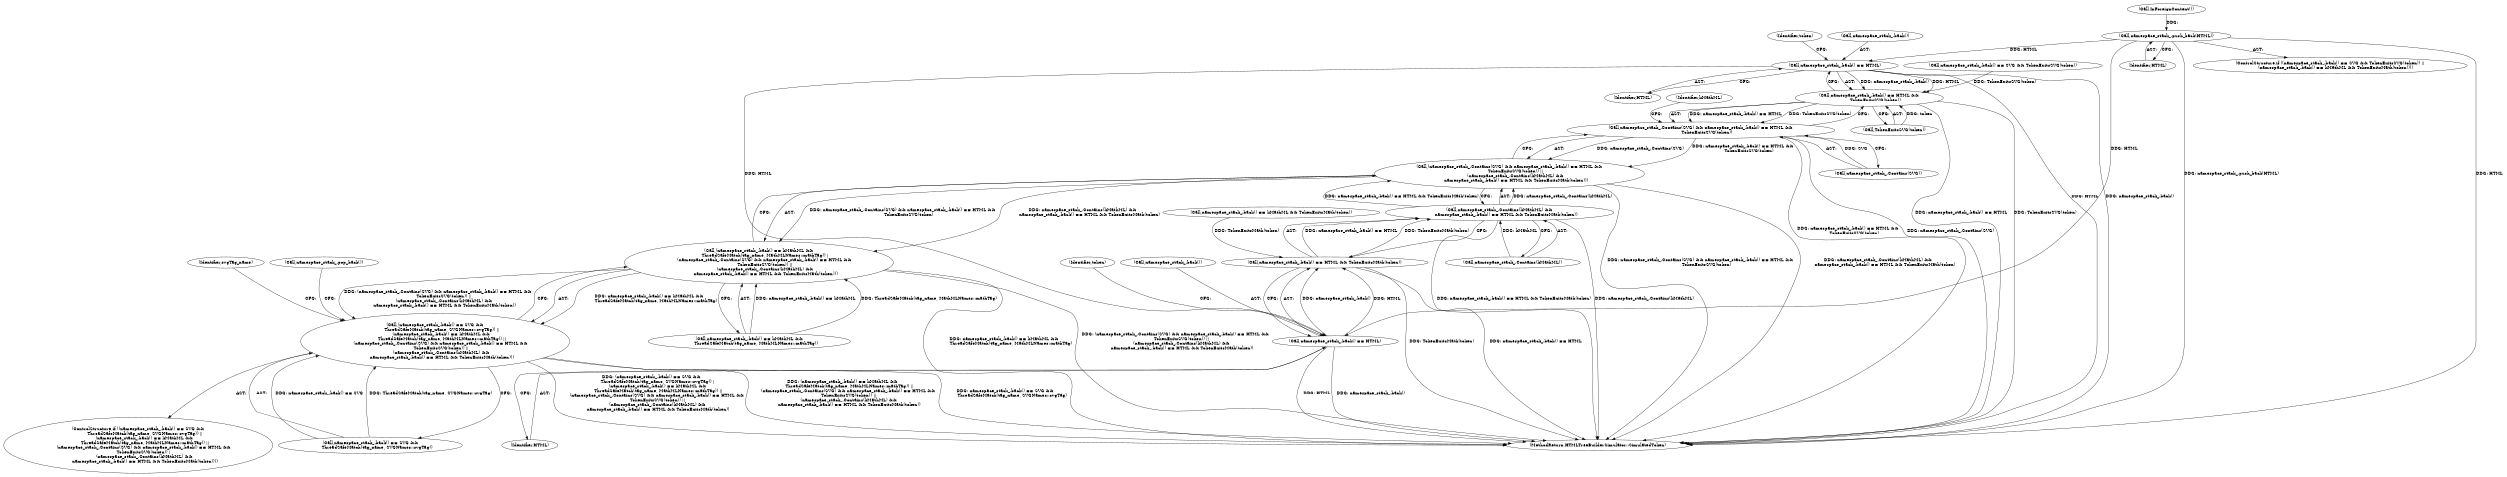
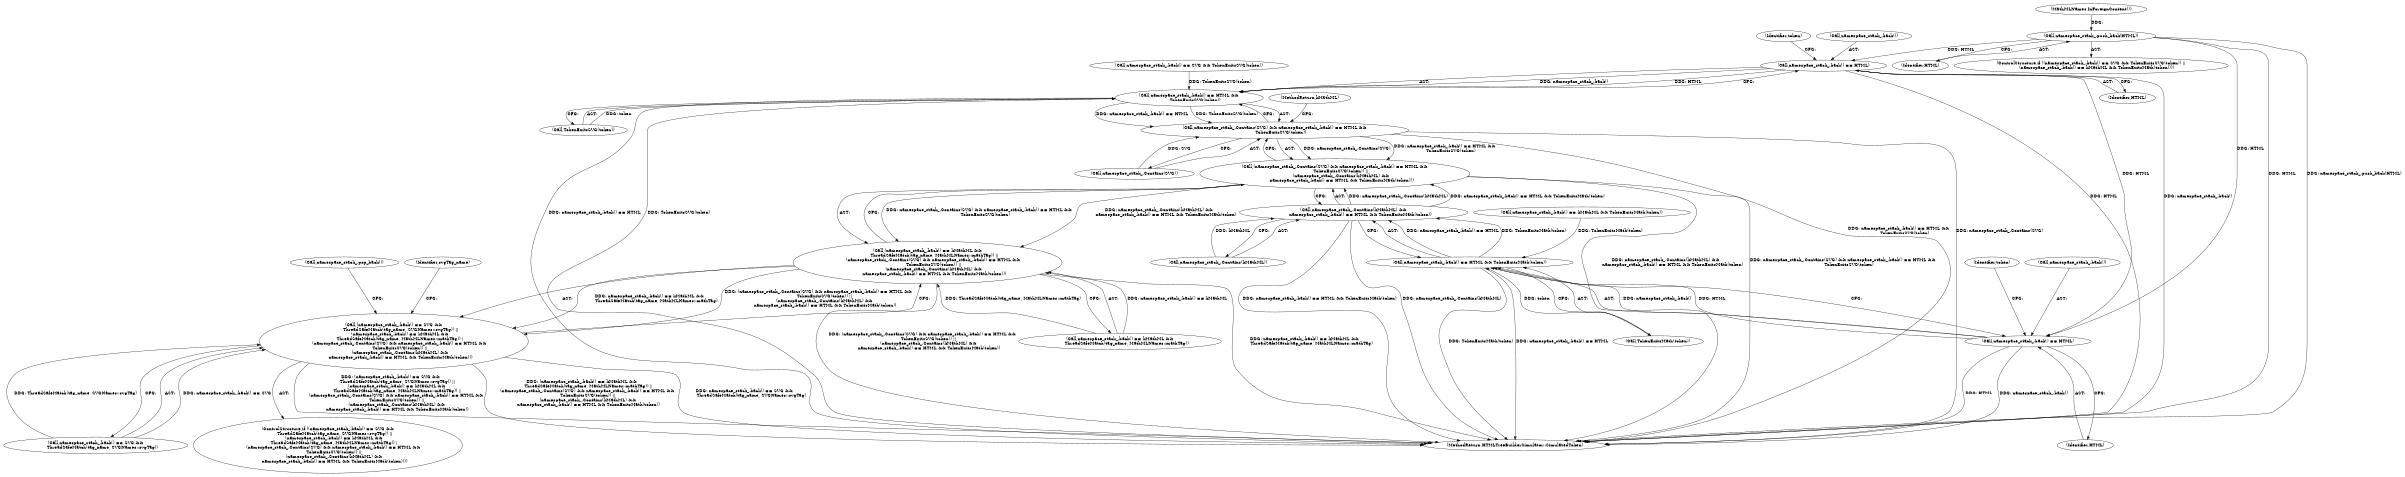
(2166, 9) -> (2091, 9)
(1699, 98) -> (1310, 98)
none -> (1658, 341)
